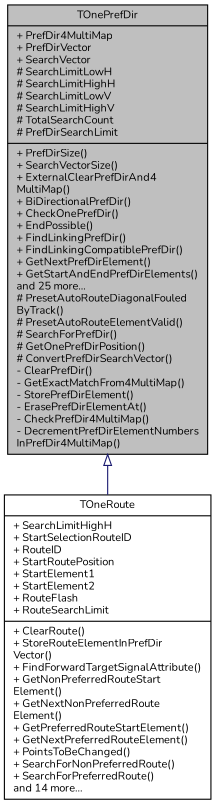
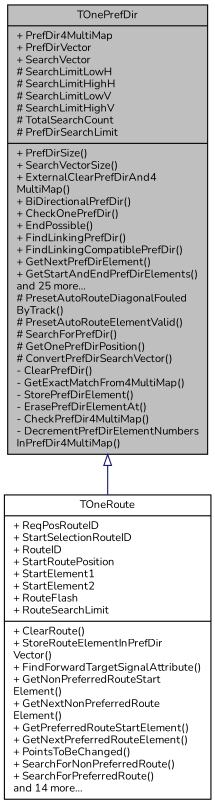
(63, 526) -> (57, 526)
